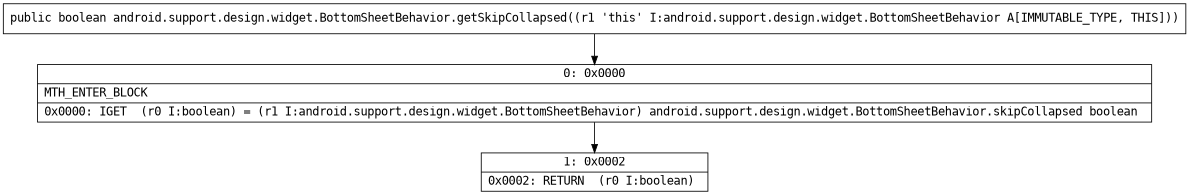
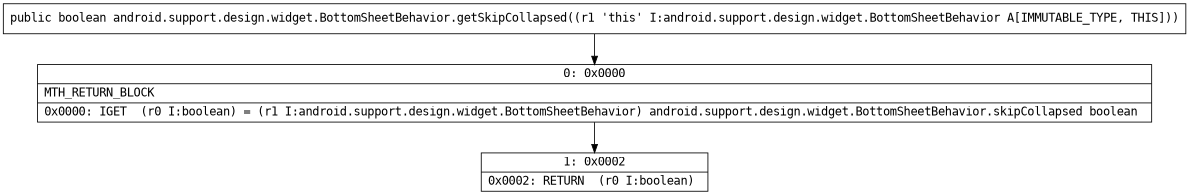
(96, 93) -> (100, 93)
